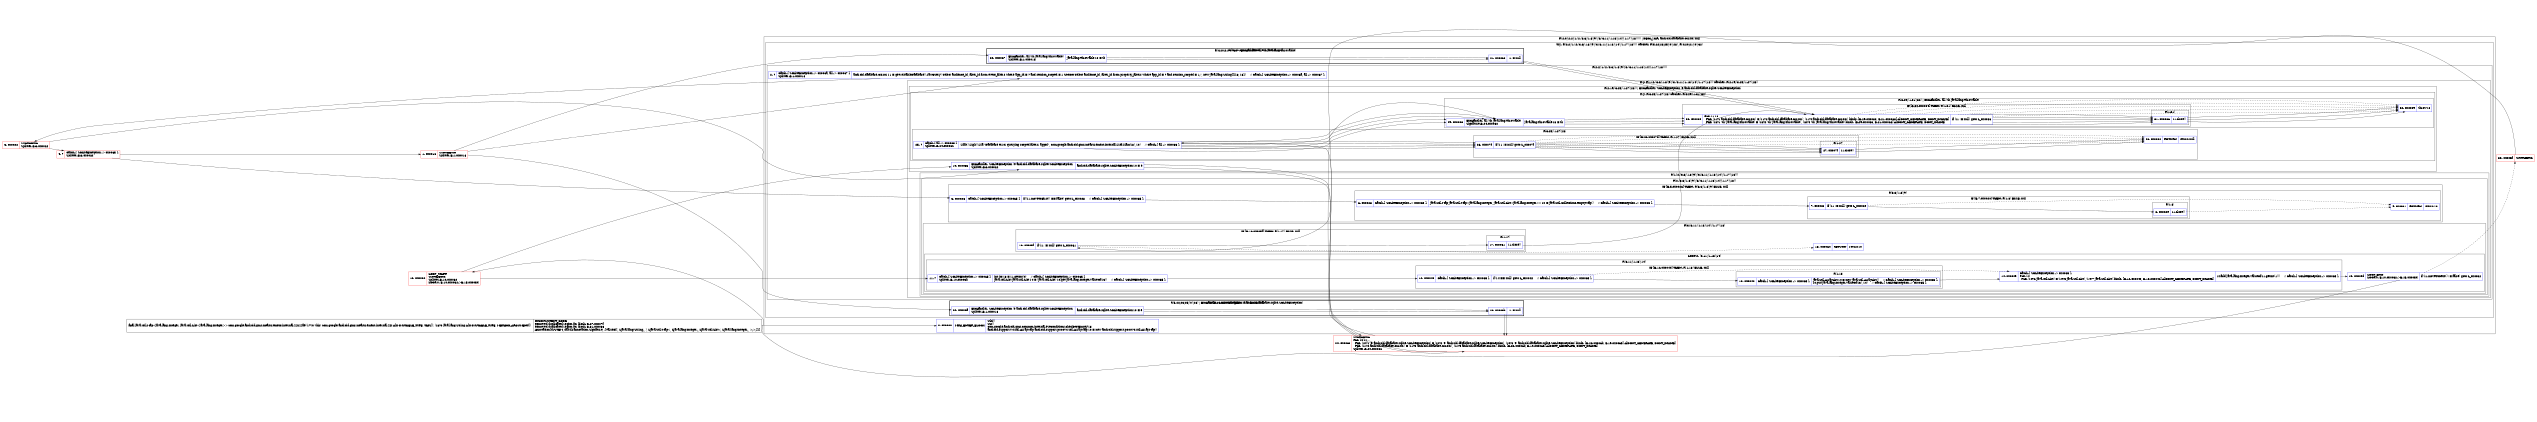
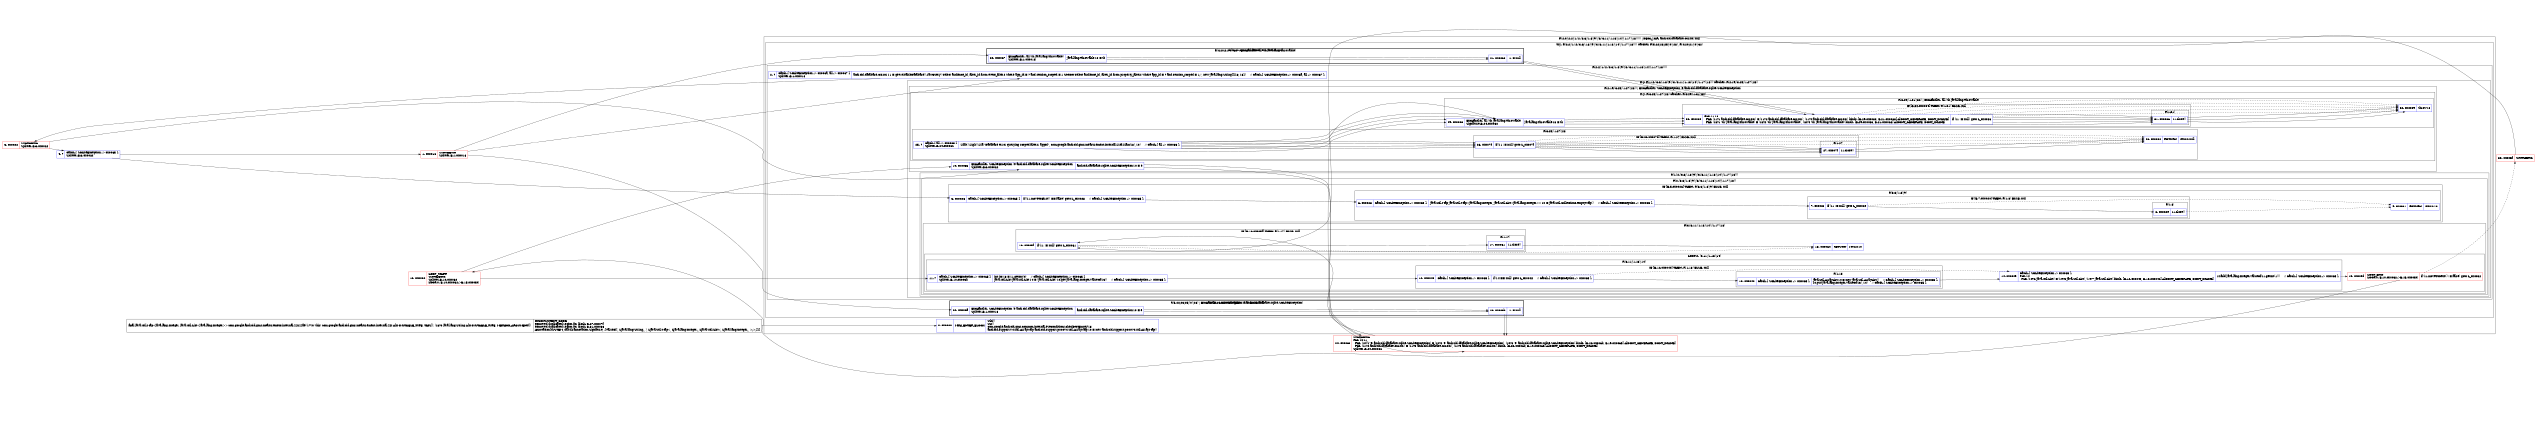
(88, 154) -> (88, 154)
(1681, 201) -> (1667, 246)
(1331, 223) -> (1252, 238)
(2415, 276) -> (2415, 276)
